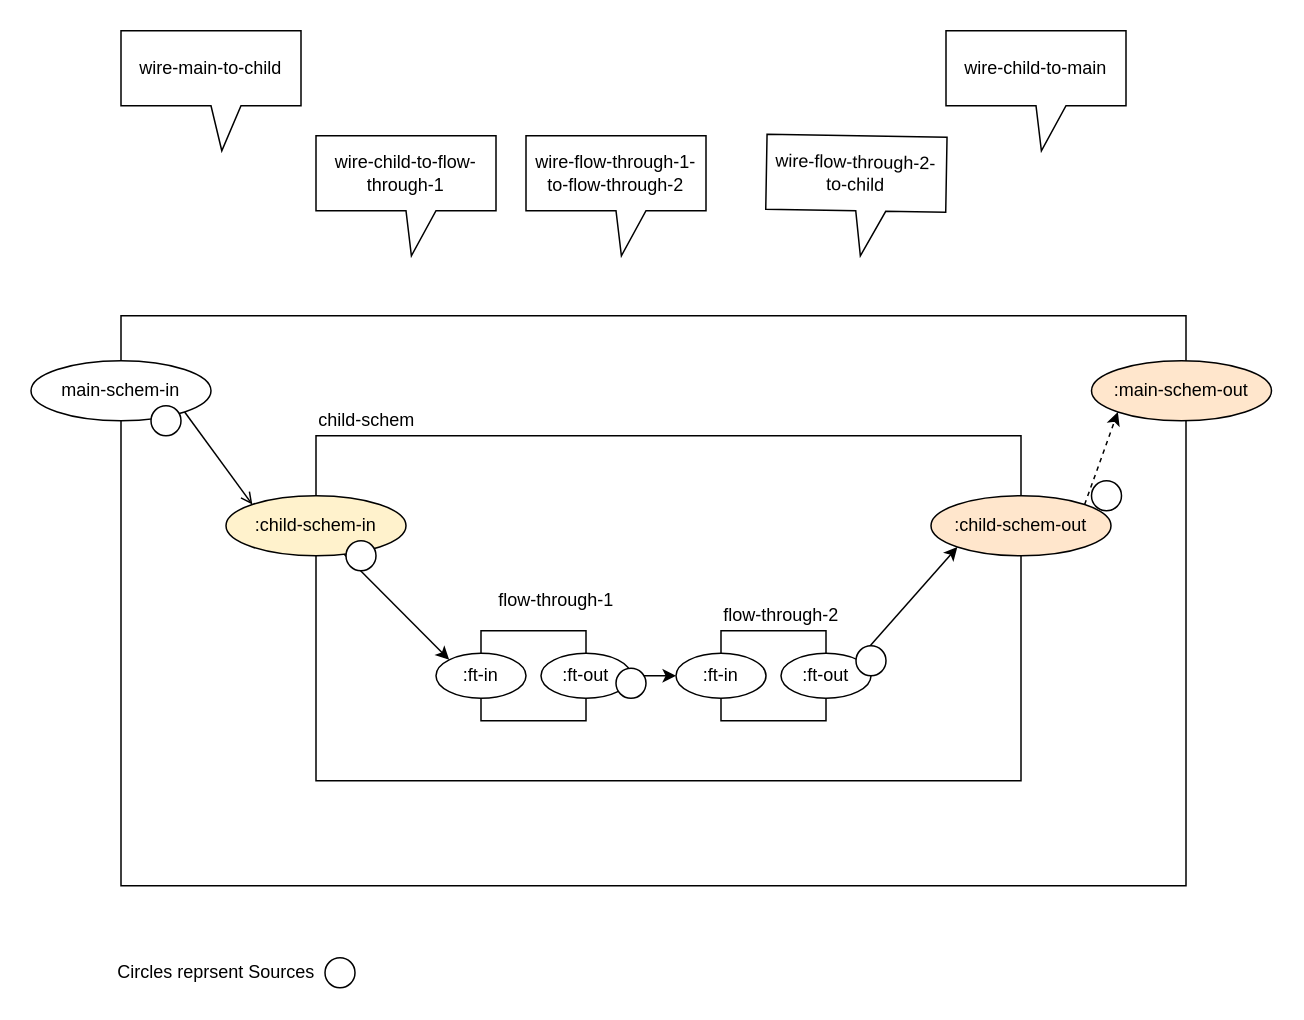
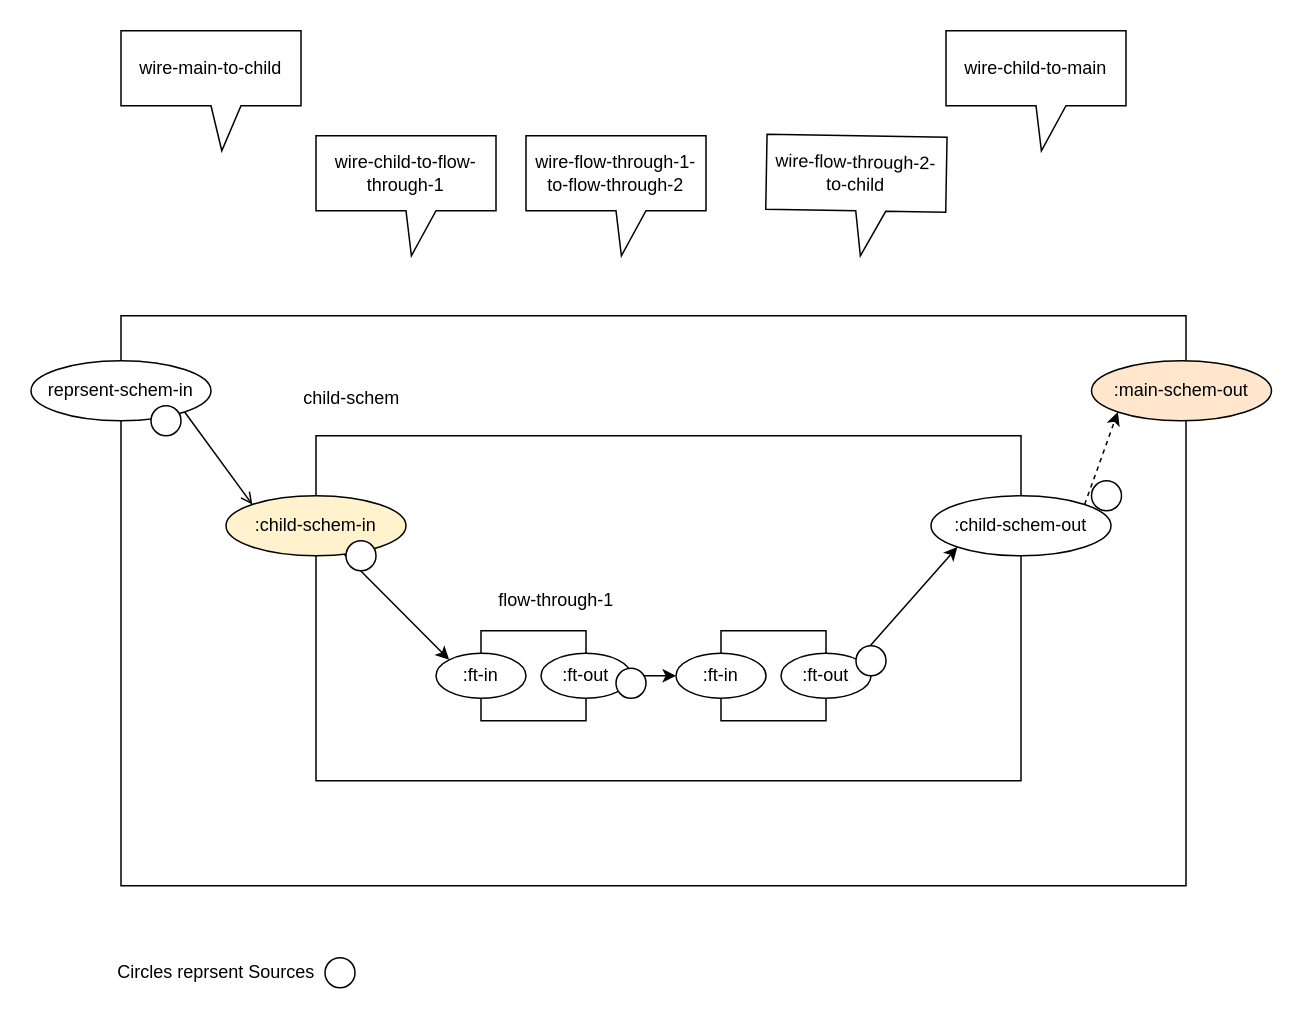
(121, 391) -> (121, 391)
(376, 421) -> (361, 398)
(1021, 526) -> (1021, 526)
(788, 616) -> none
